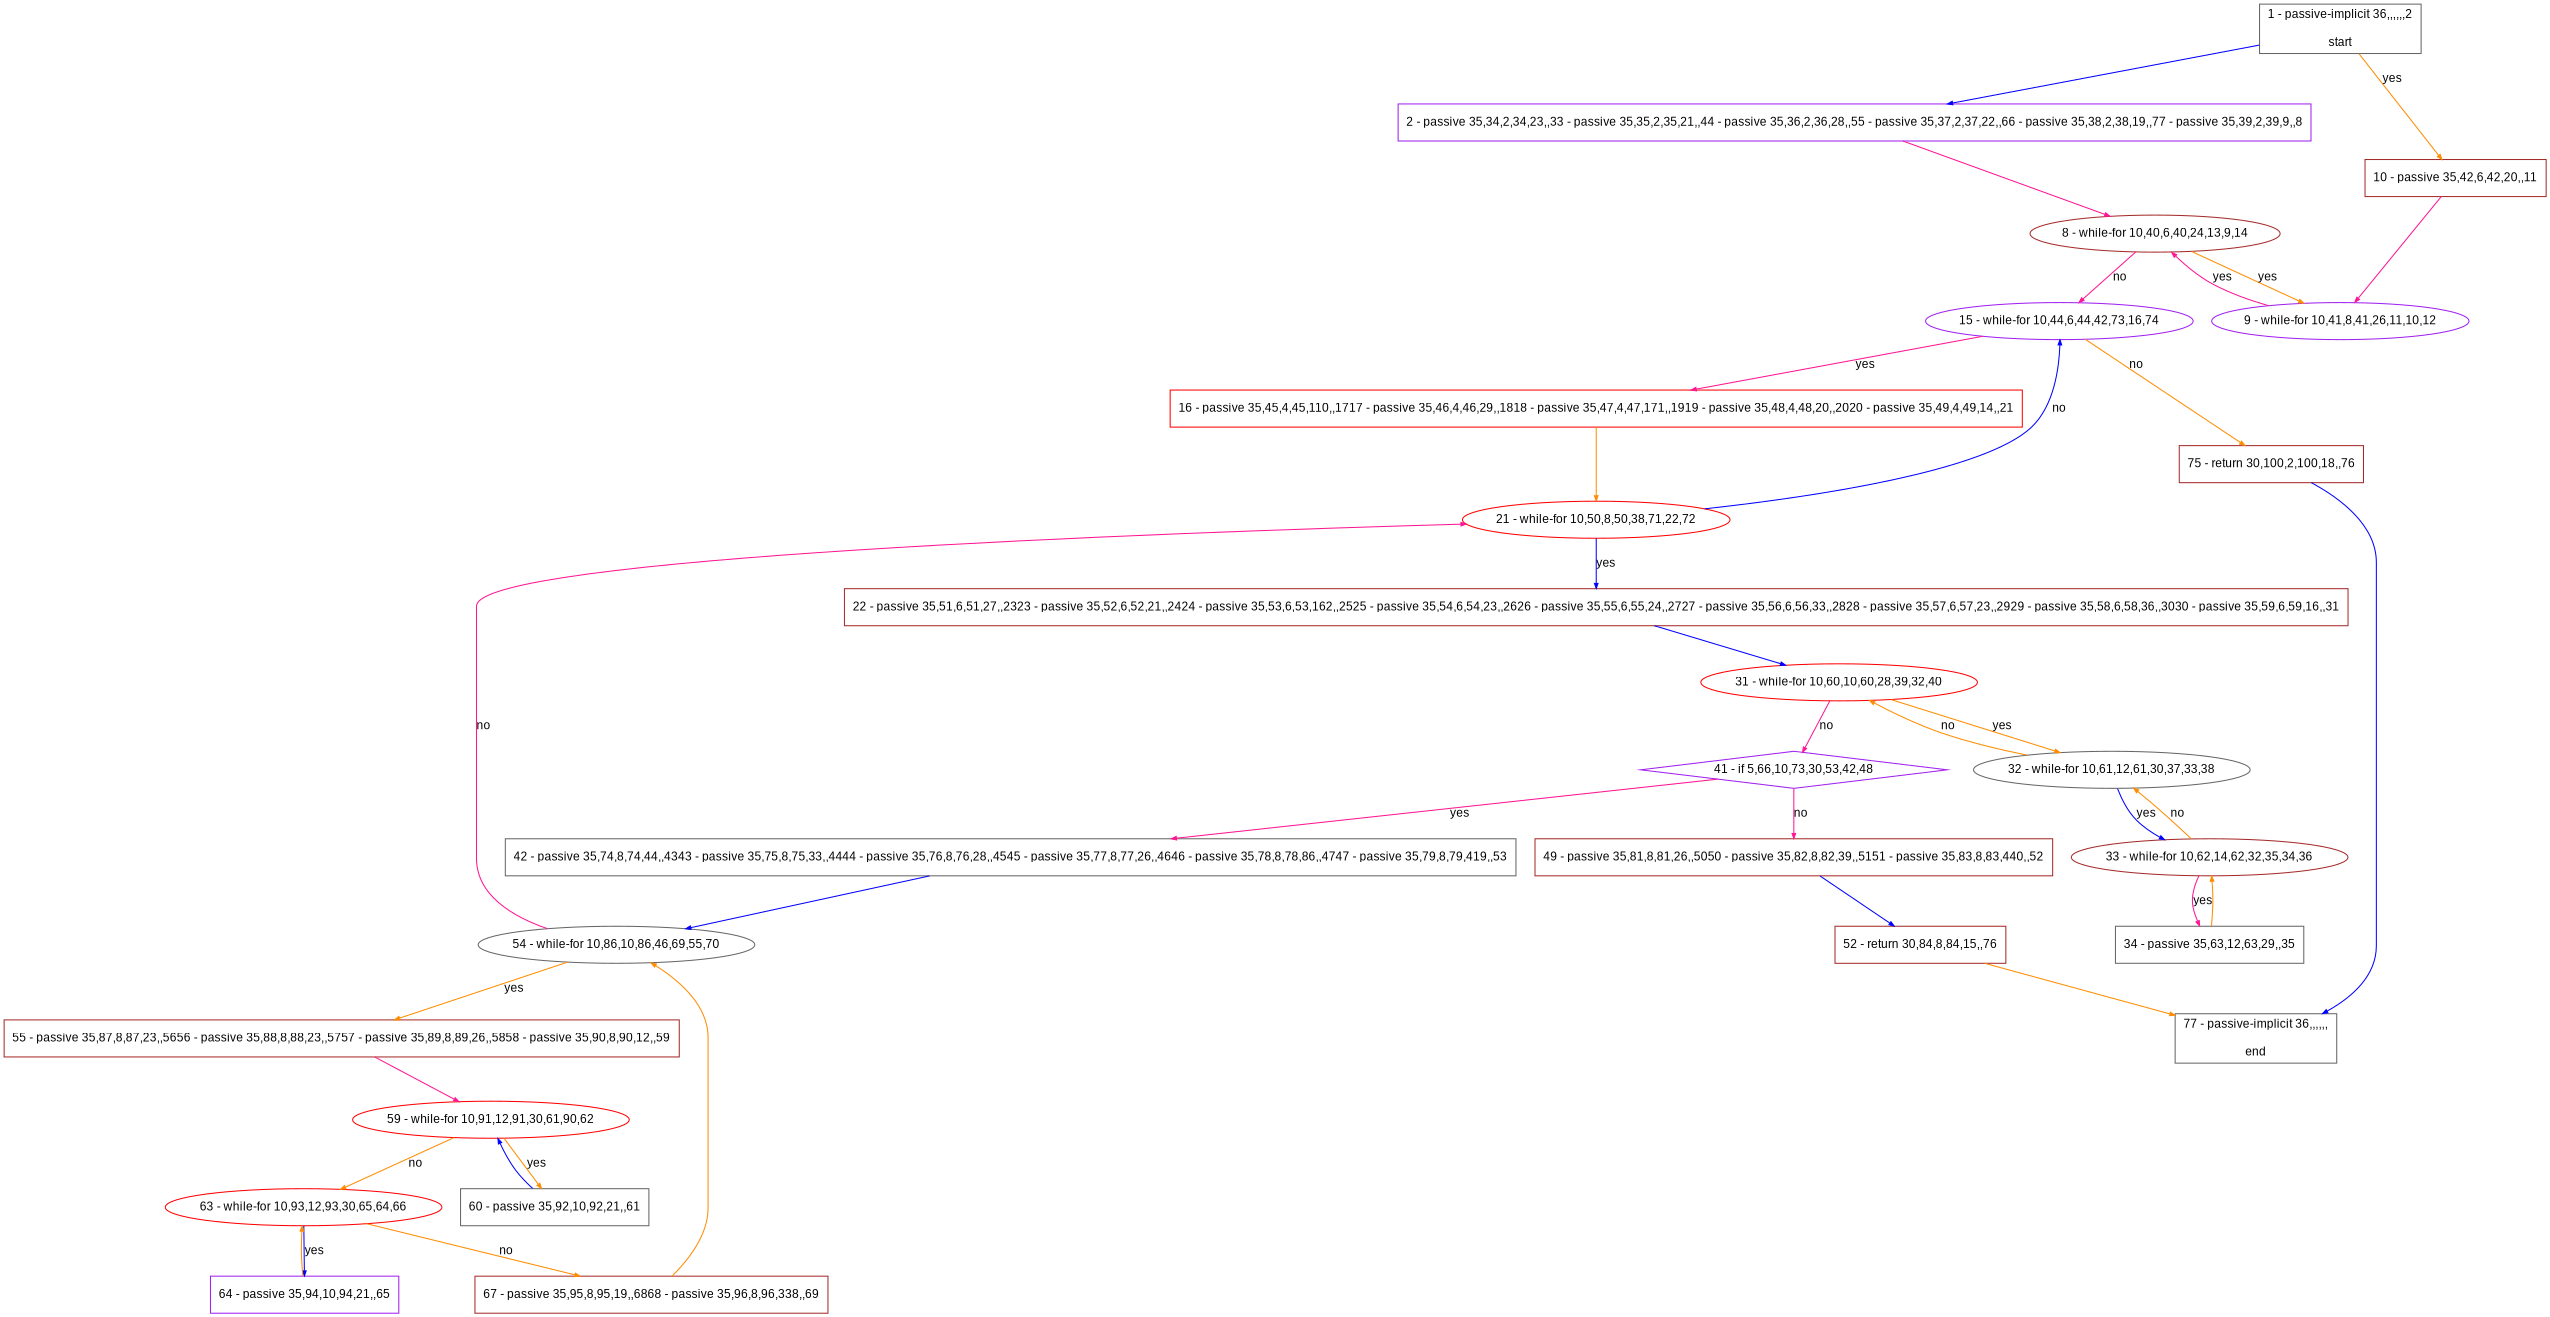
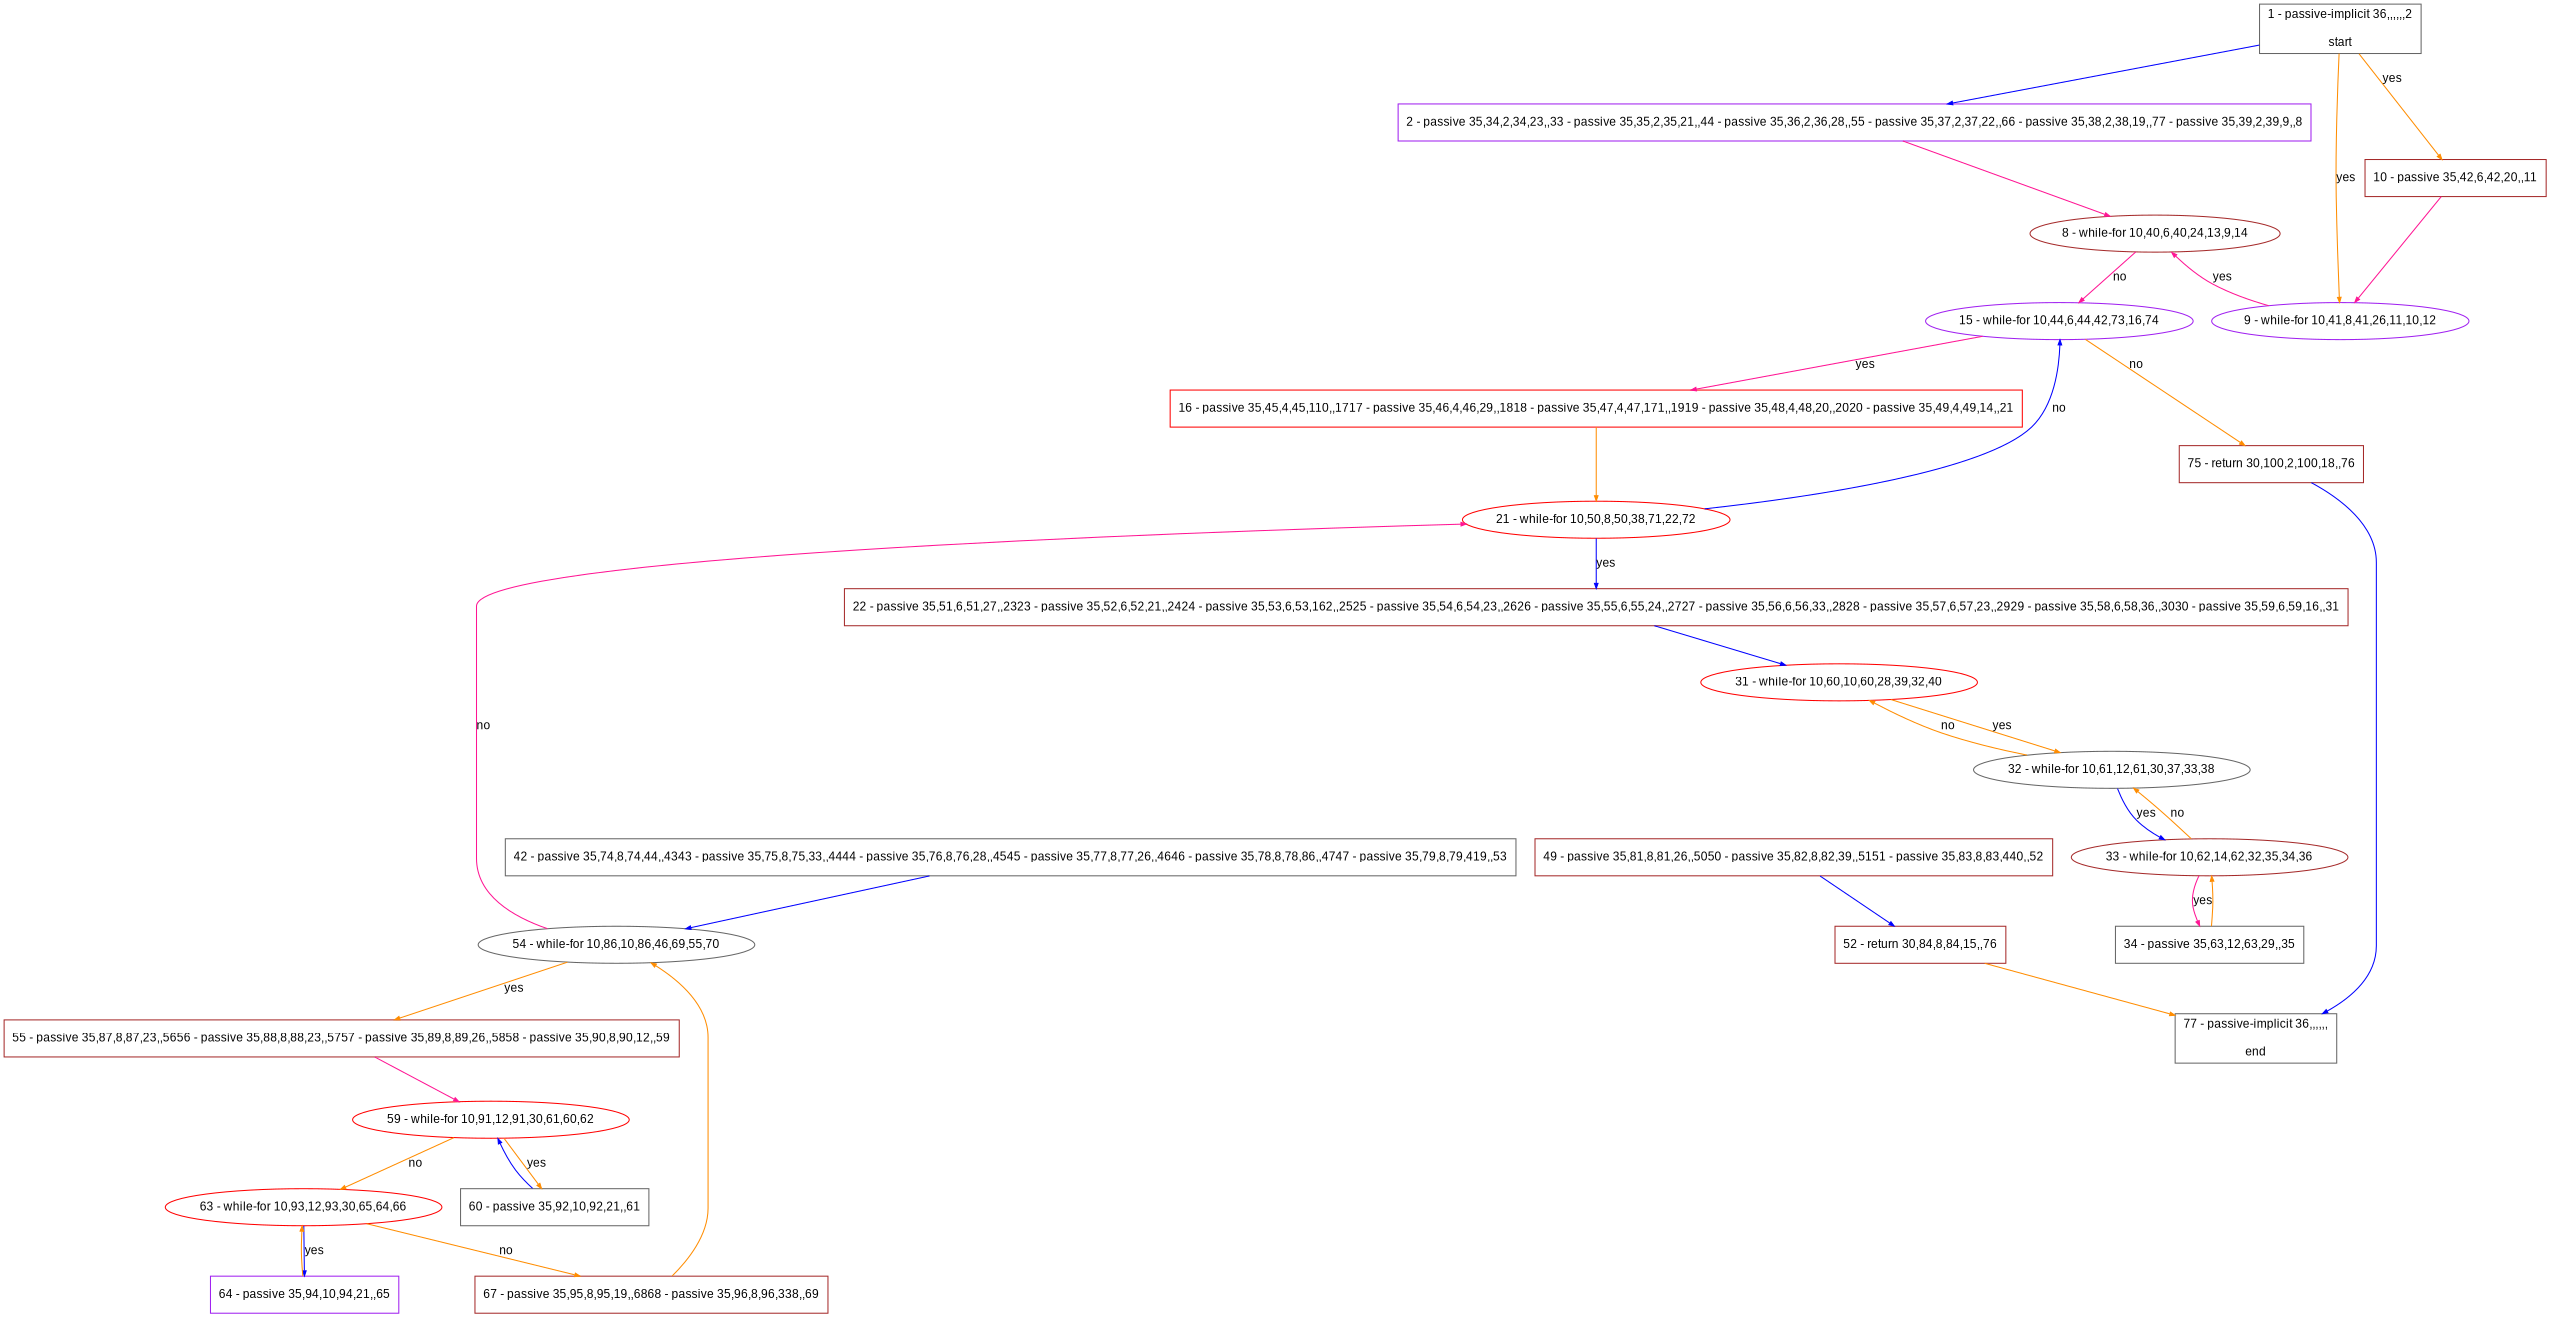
(2245, 276) -> (2336, 175)
(1794, 770) -> none
(491, 1120) -> (491, 1120)
